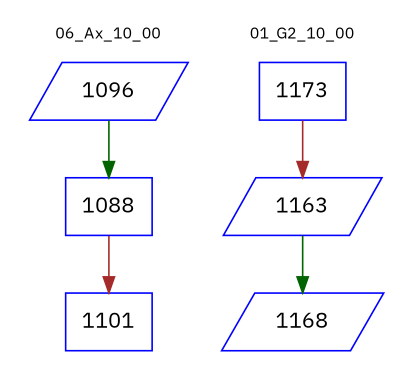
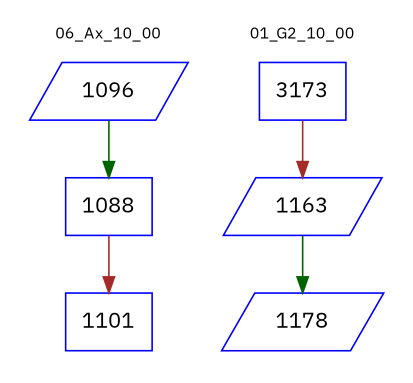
(303, 91) -> (303, 91)
(303, 322) -> (303, 322)
